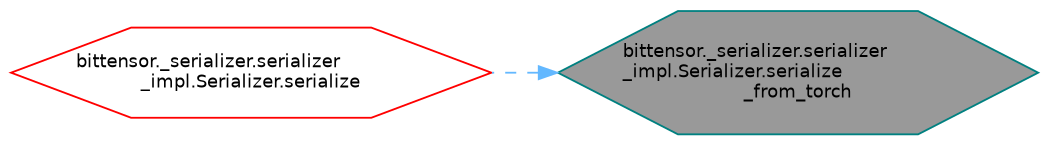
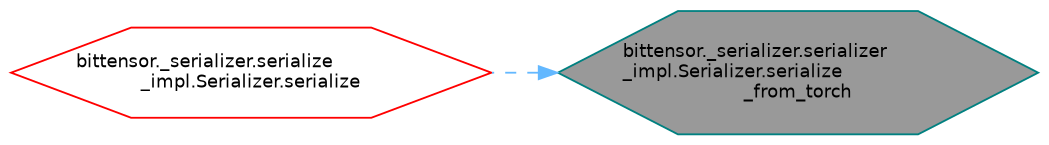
(251, 73) -> (251, 73)
